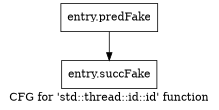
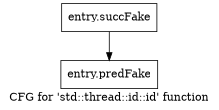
(109, 42) -> (109, 42)
